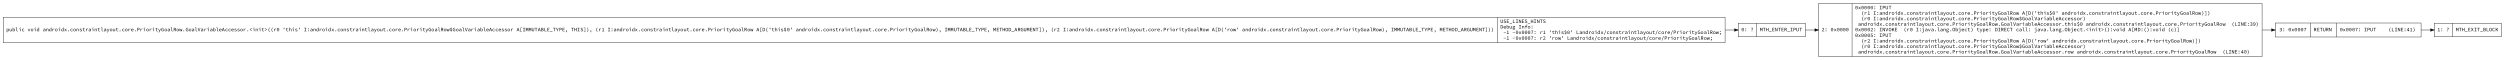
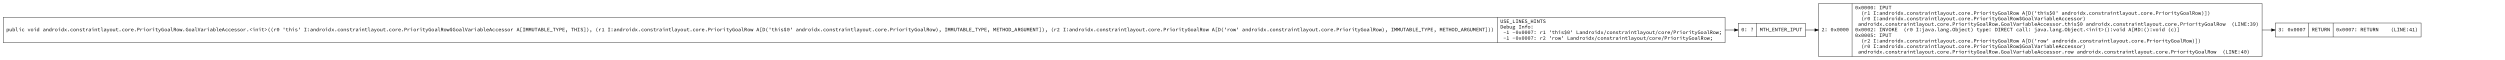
(2378, 30) -> (2377, 30)
(2468, 30) -> none
